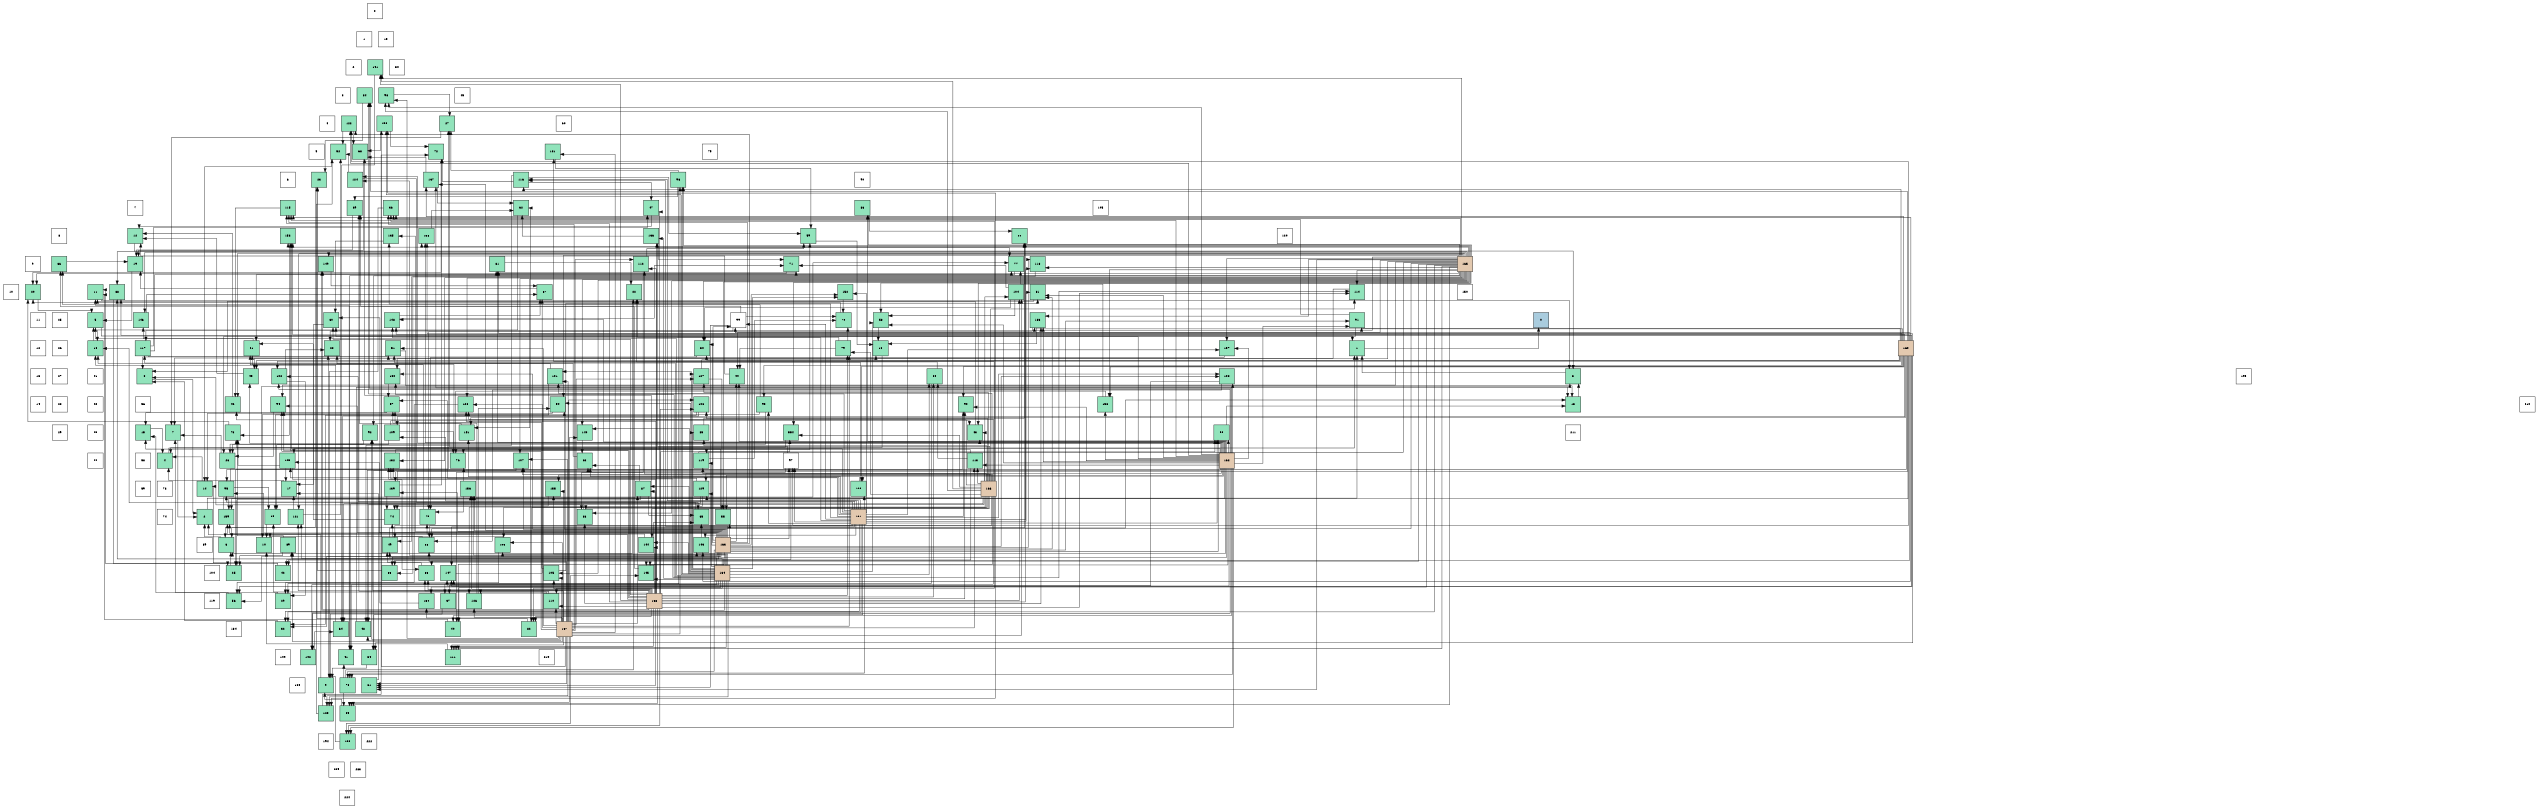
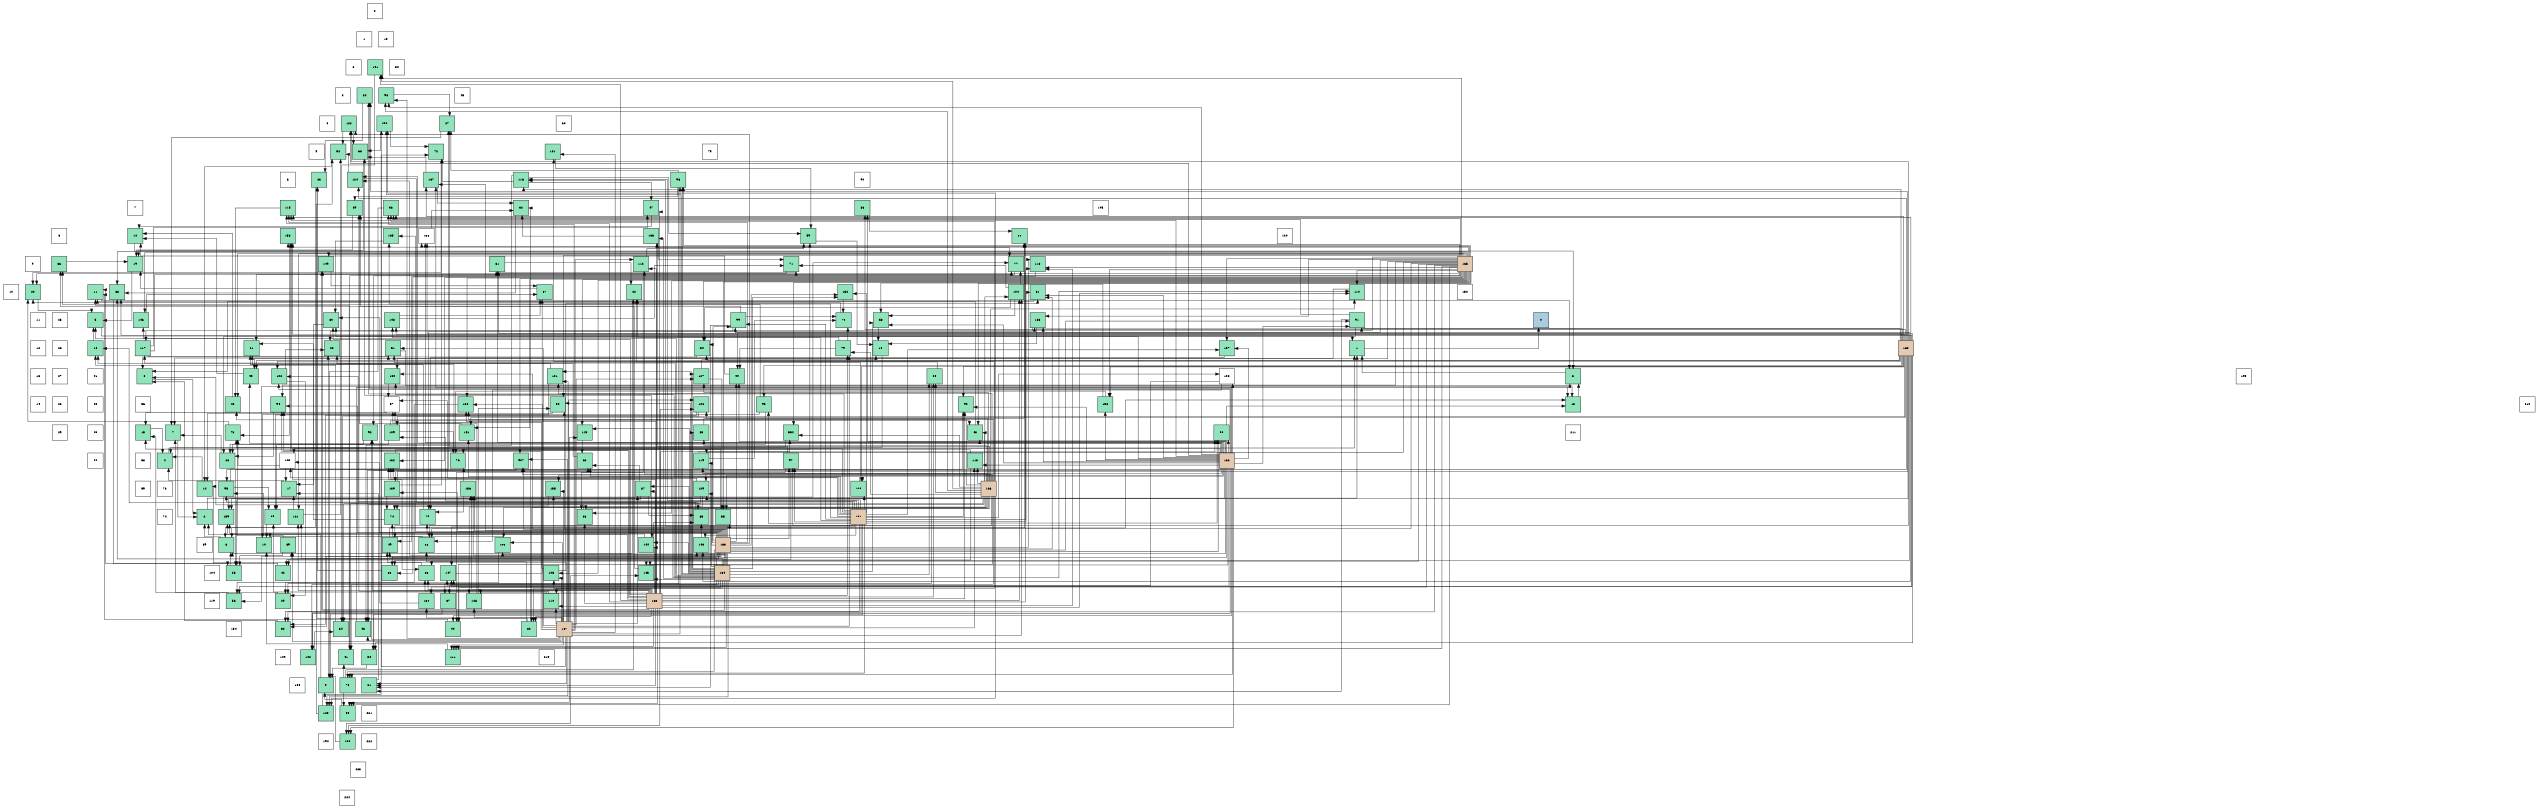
none -> (1242, 198)
(426, 236) -> (426, 236)
(1163, 245) -> (1335, 330)
(738, 320) -> (738, 320)
(361, 330) -> (361, 293)
(1227, 376) -> (1227, 376)
(604, 382) -> none
(392, 404) -> (392, 404)
(938, 438) -> (936, 467)
(287, 461) -> (287, 461)
(521, 461) -> (521, 461)
(791, 461) -> (791, 461)
(1001, 489) -> none
(525, 561) -> (526, 568)
(1037, 604) -> (1073, 592)
(1134, 689) -> (1051, 691)
none -> (369, 713)
(337, 770) -> none
